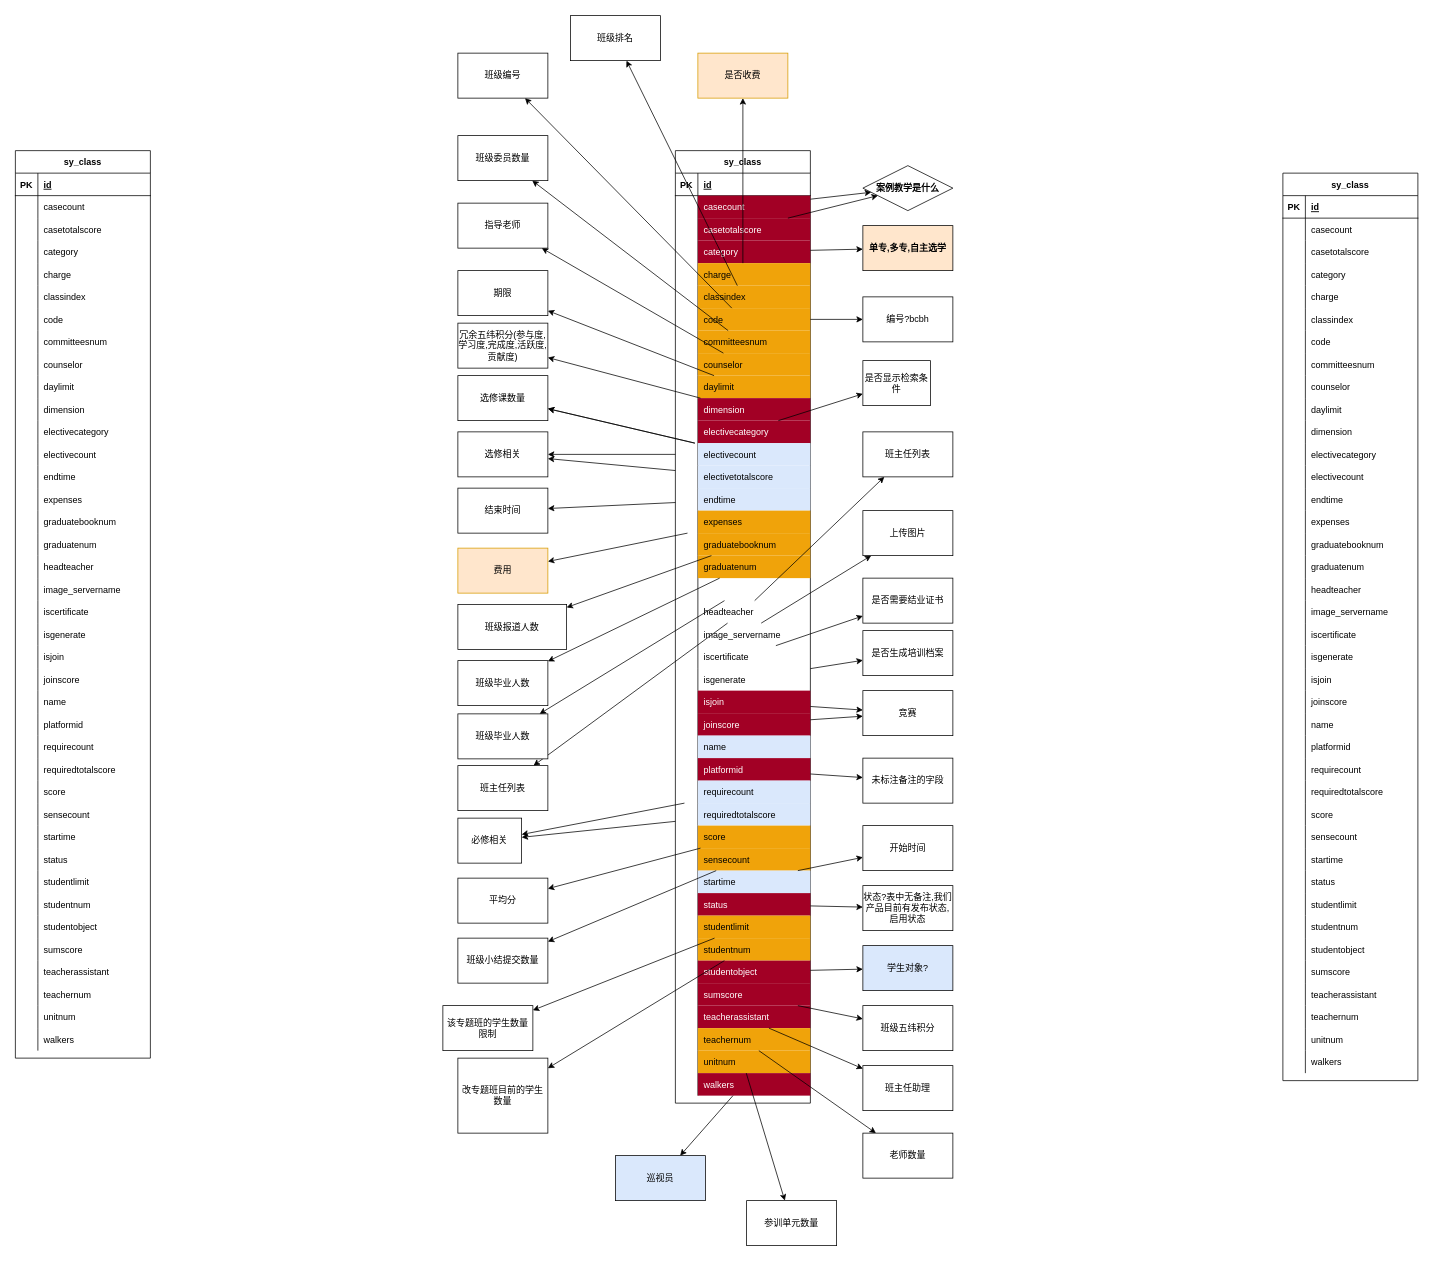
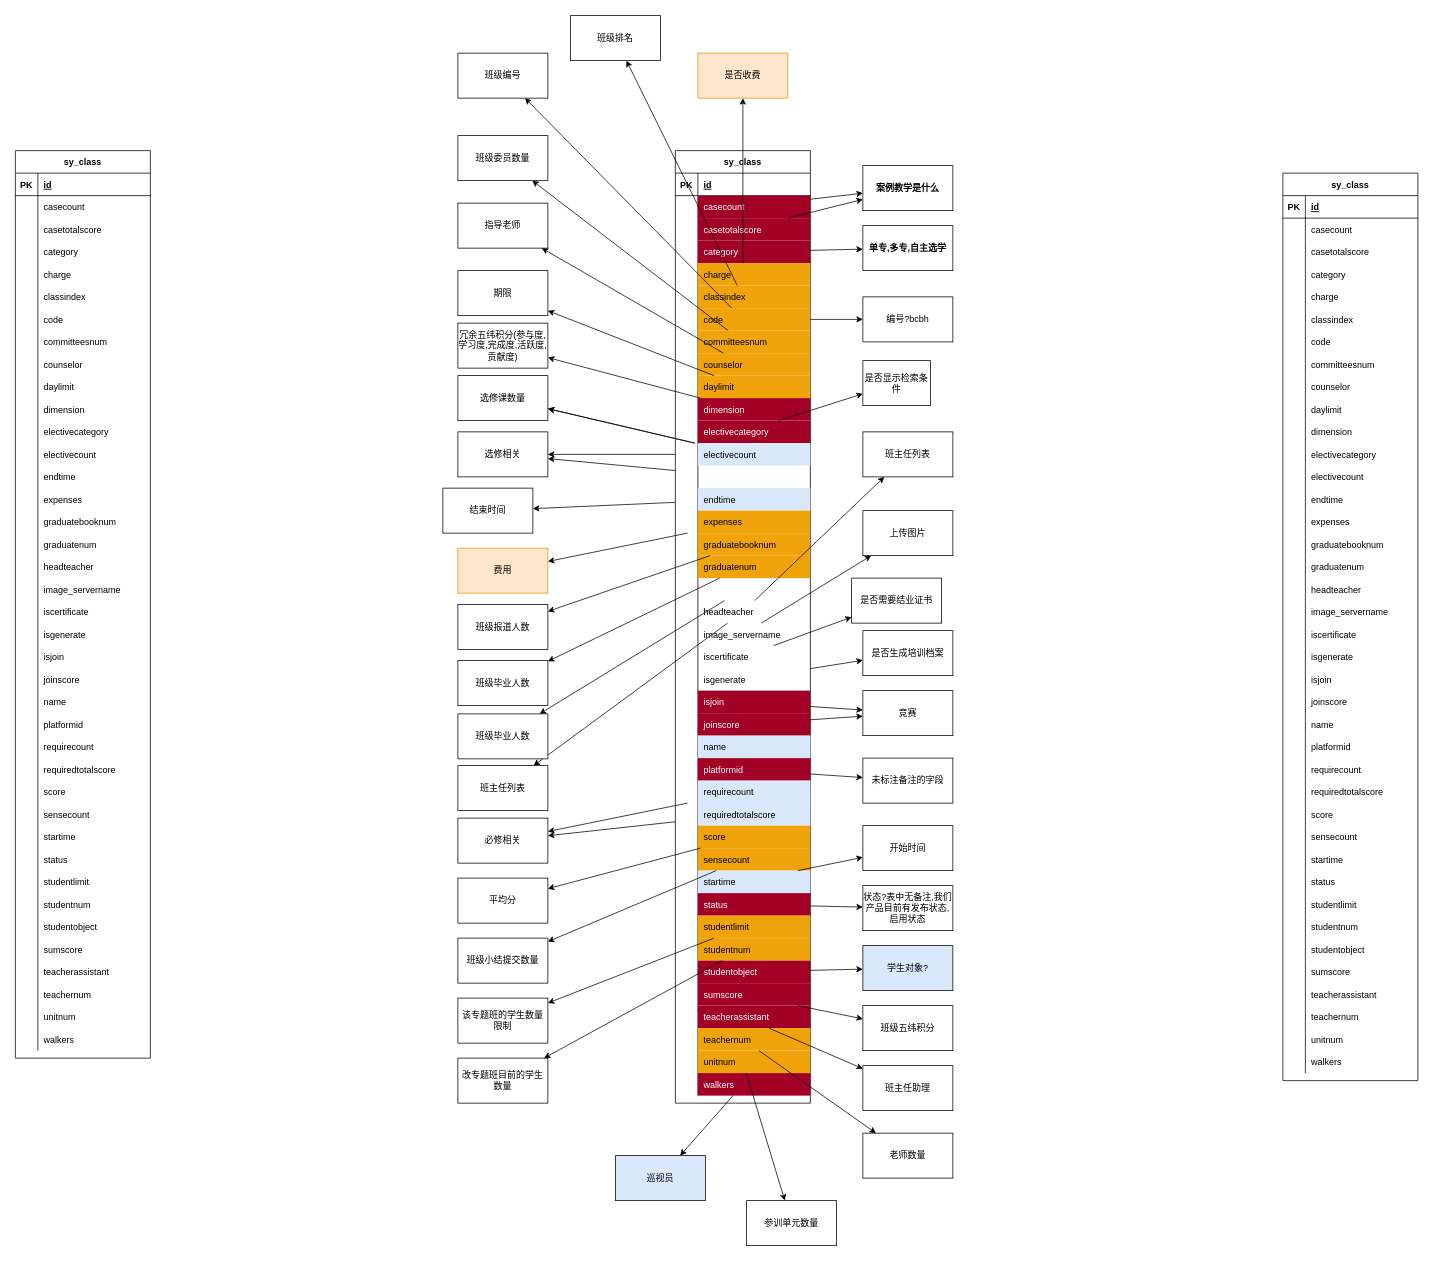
(908, 188) -> (908, 188)
(908, 248) -> (908, 248)
(754, 477) -> none
(503, 510) -> (488, 510)
(908, 600) -> (897, 600)
(512, 627) -> (503, 627)
(490, 840) -> (503, 840)
(488, 1028) -> (503, 1020)
(503, 1095) -> (503, 1080)
